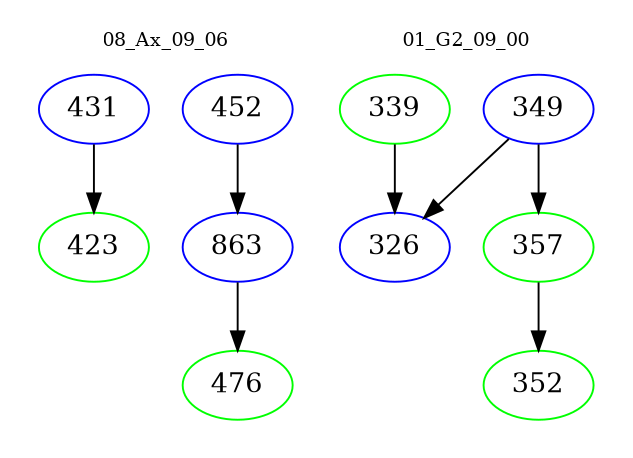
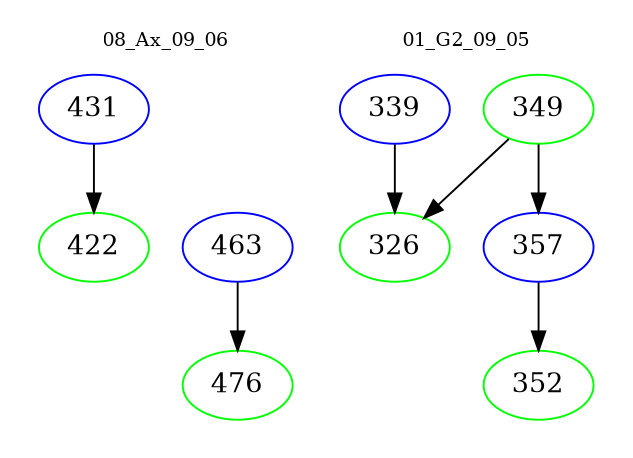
(467, 41) -> (467, 41)
(238, 109) -> none
(395, 109) -> (395, 109)
(539, 109) -> (539, 109)
(94, 247) -> (94, 247)
(238, 247) -> (238, 247)
(395, 247) -> (395, 247)
(539, 247) -> (539, 247)
